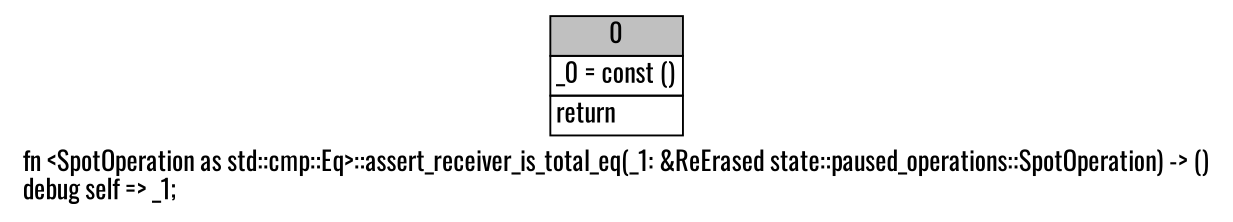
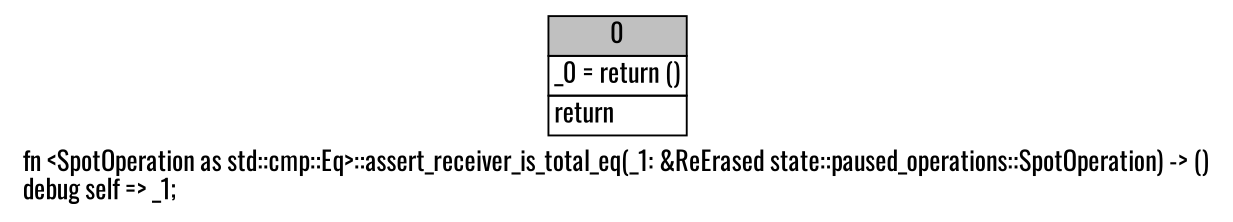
(617, 75) -> (618, 75)
